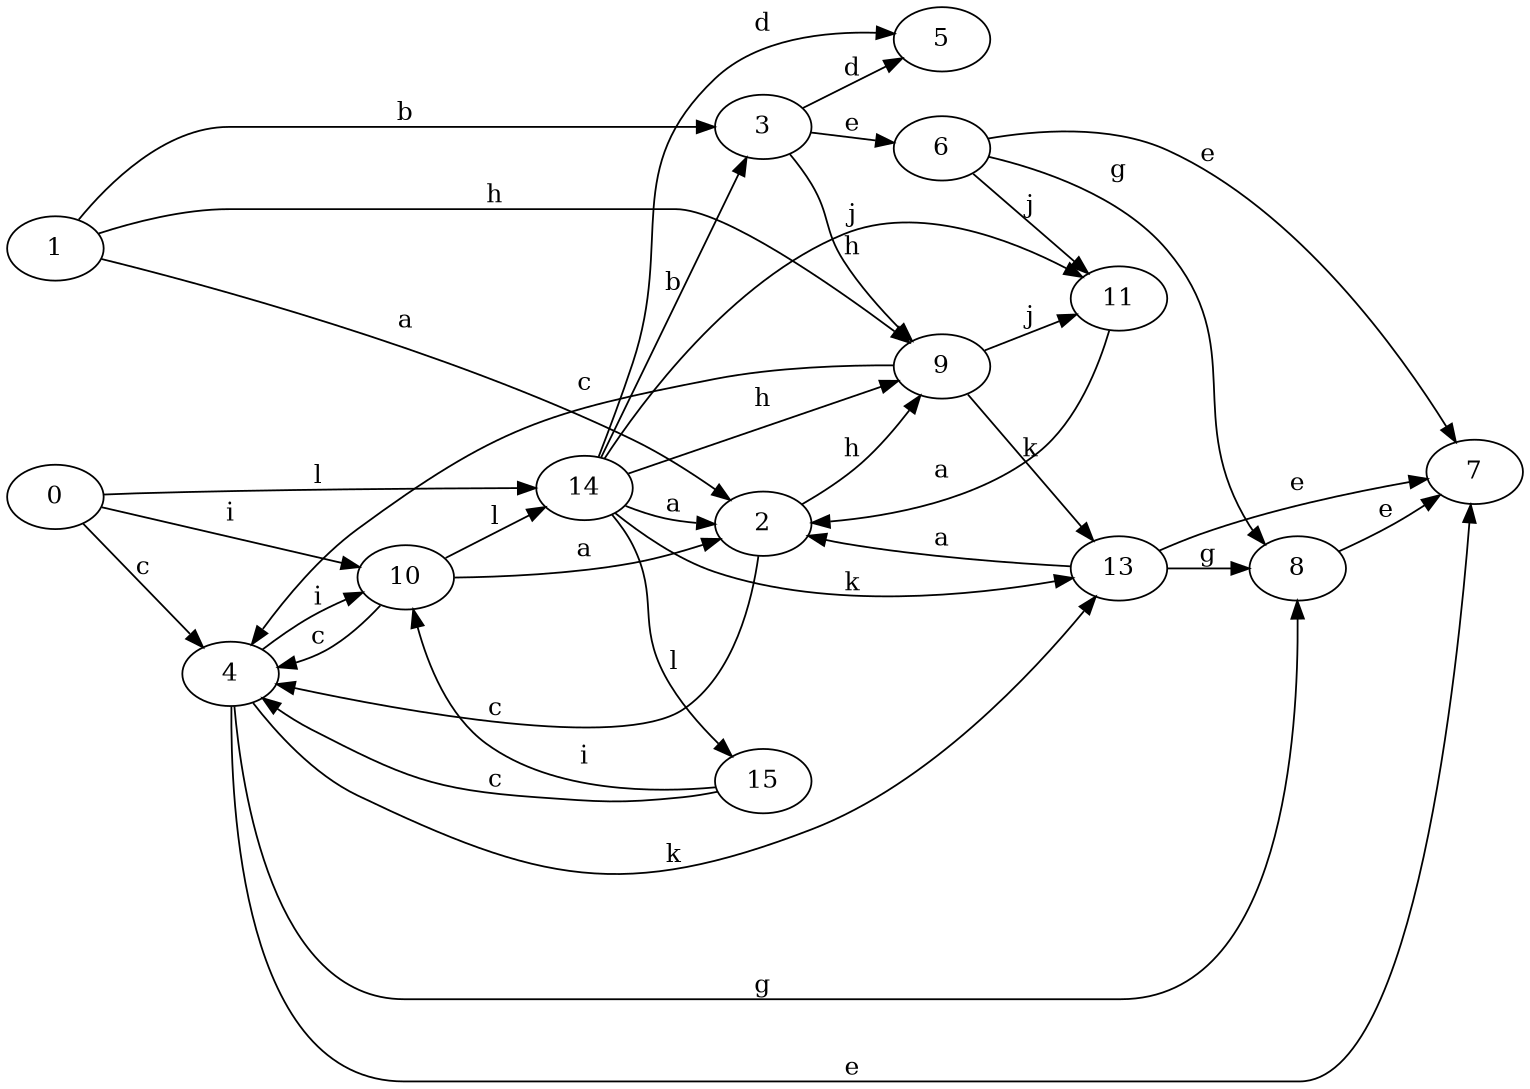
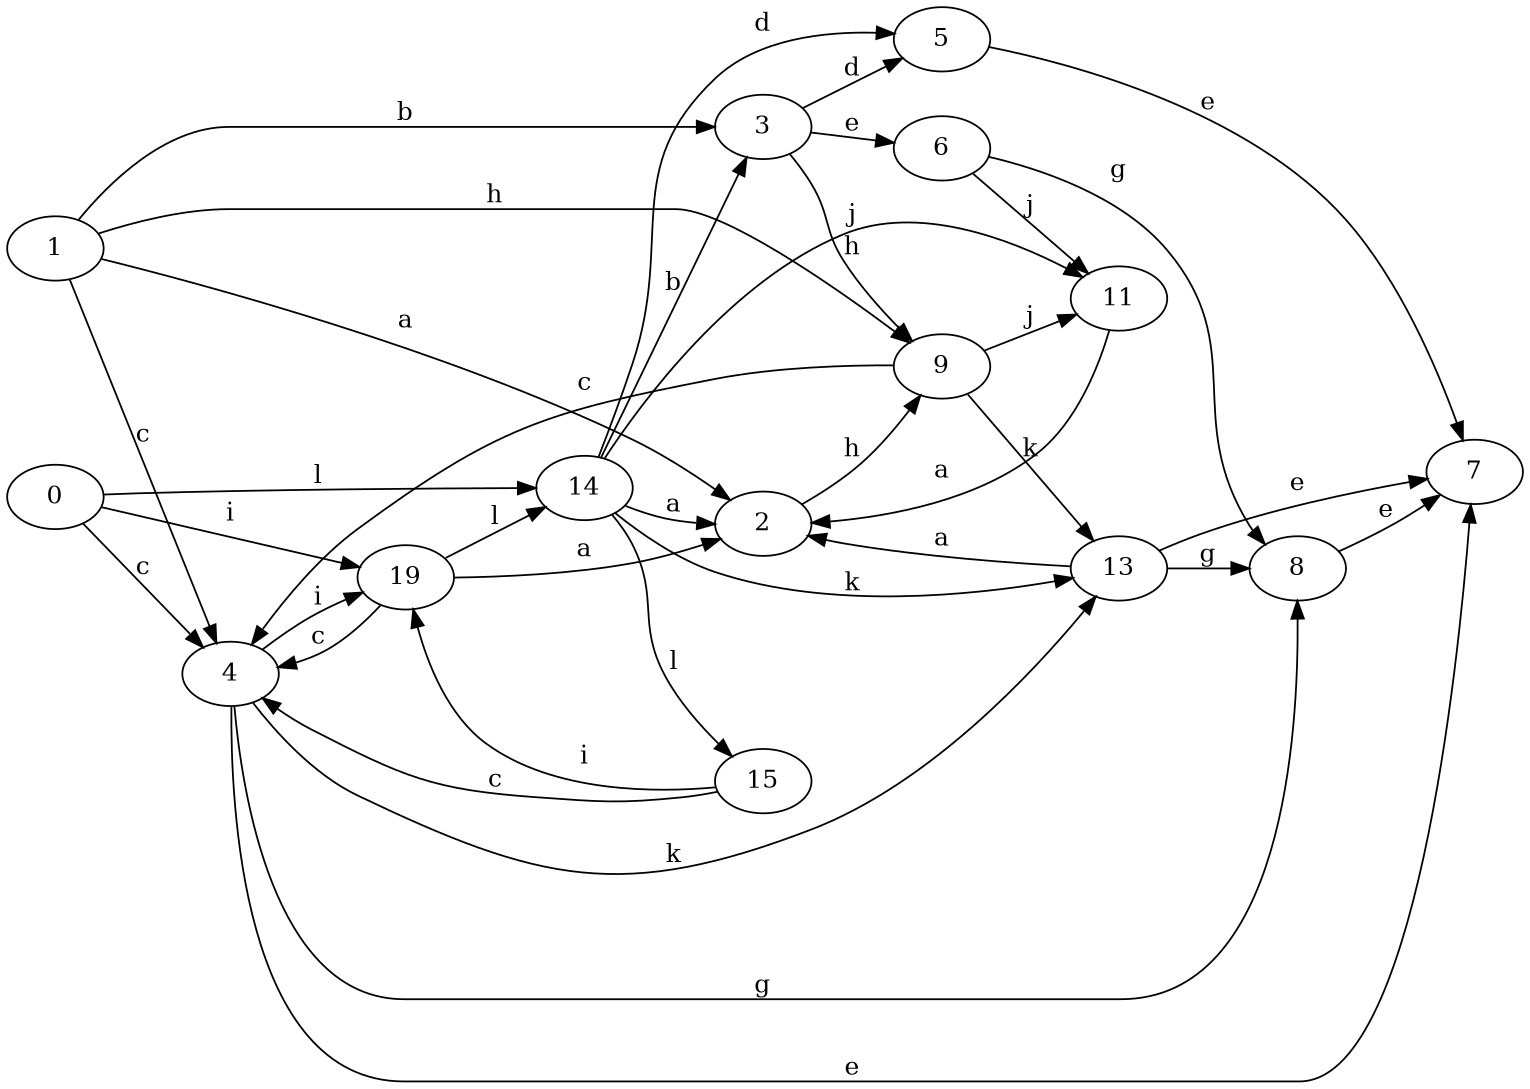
(1259, 207) -> (1282, 164)
(755, 430) -> none
(406, 577) -> (406, 577)
(576, 727) -> (140, 453)
